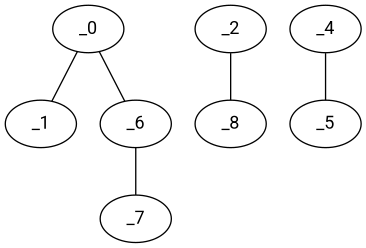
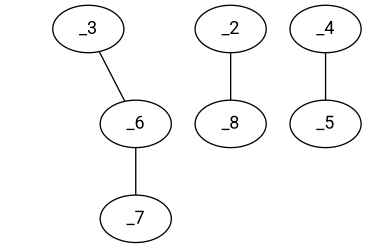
(88, 29) -> (88, 29)
(41, 124) -> none
